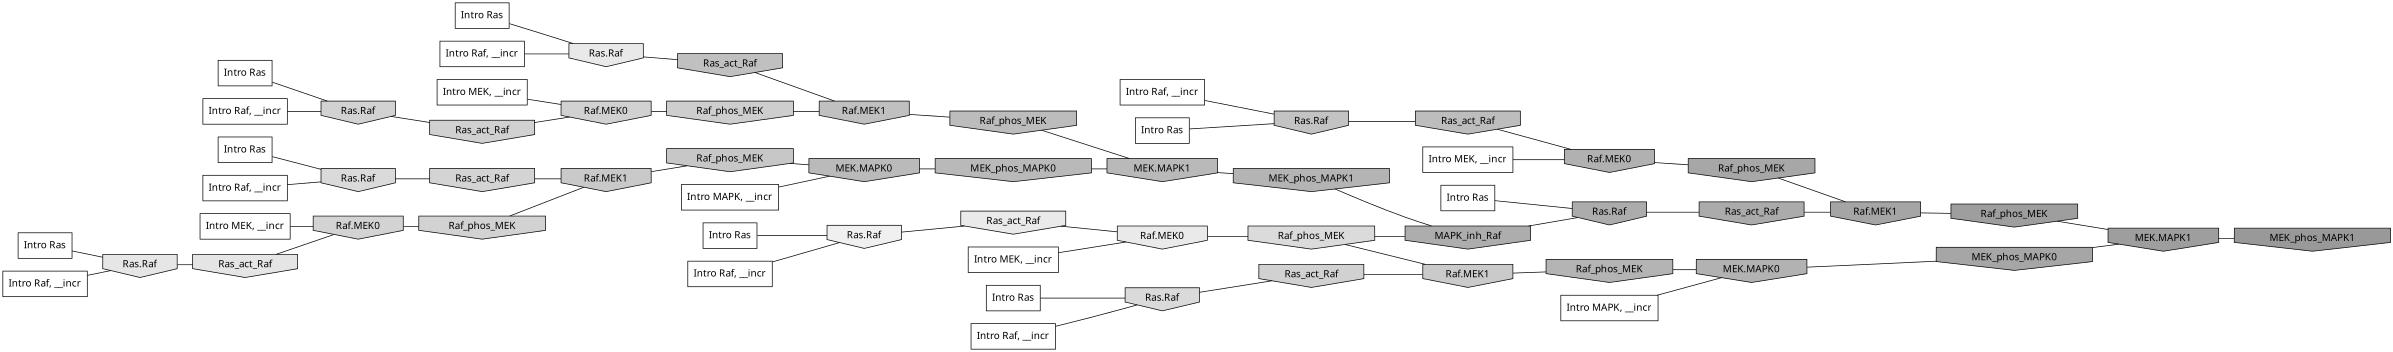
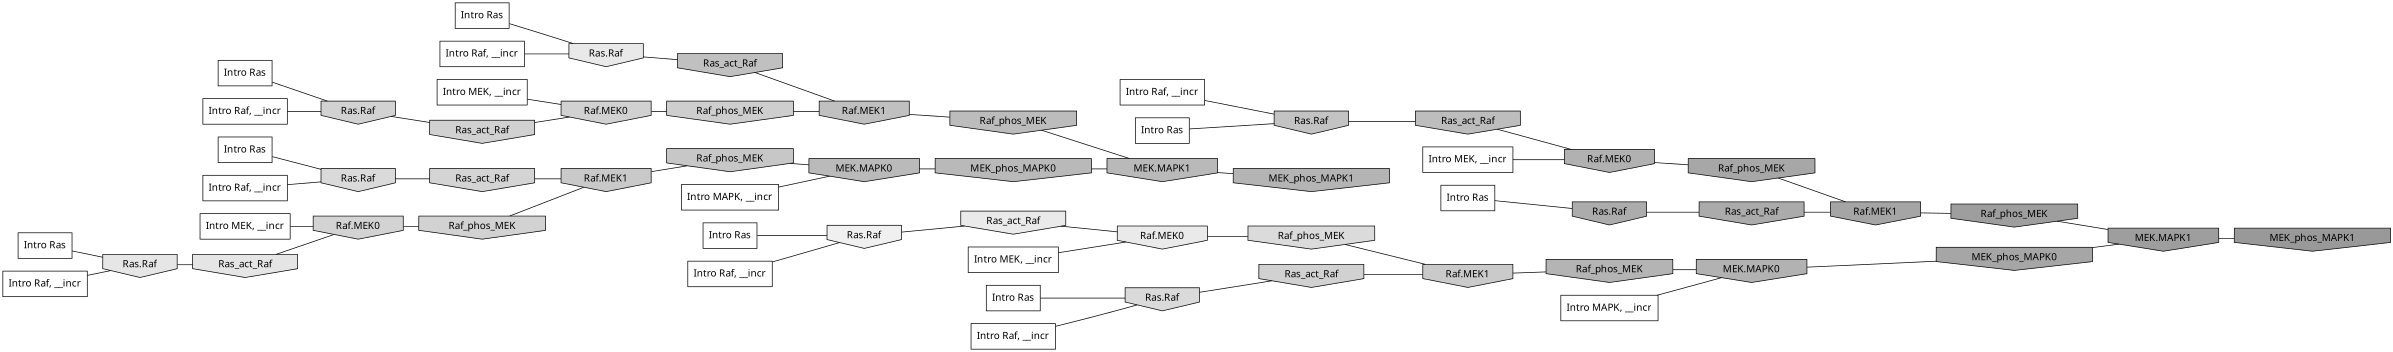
(1468, 236) -> none
